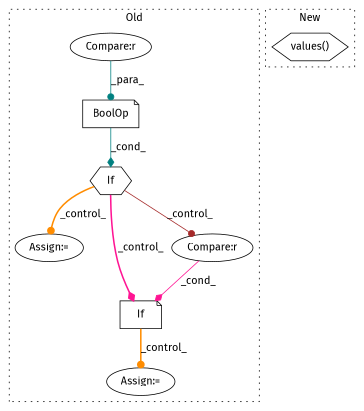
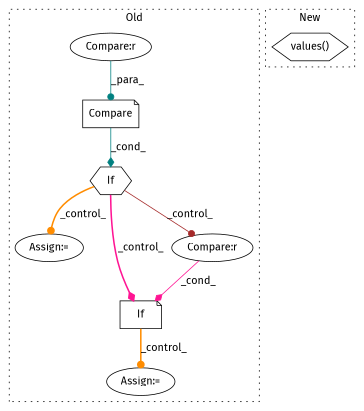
(111, 114) -> (111, 114)
